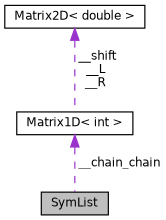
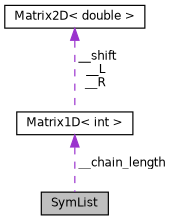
(118, 163) -> (120, 163)
